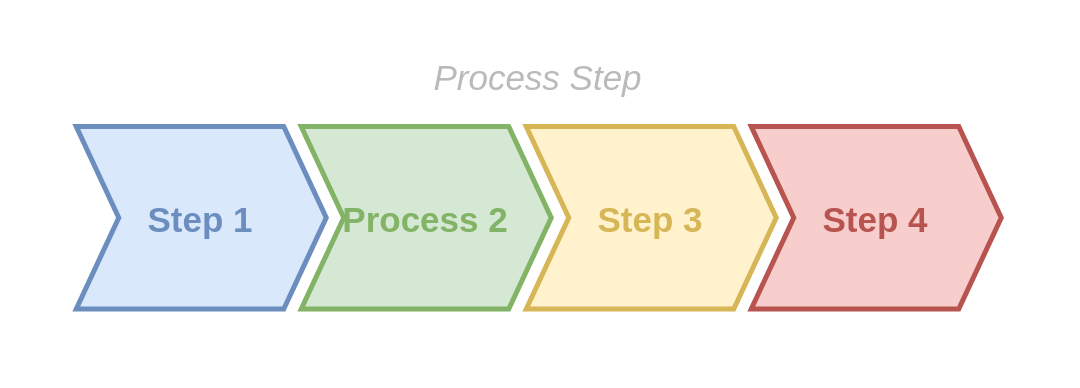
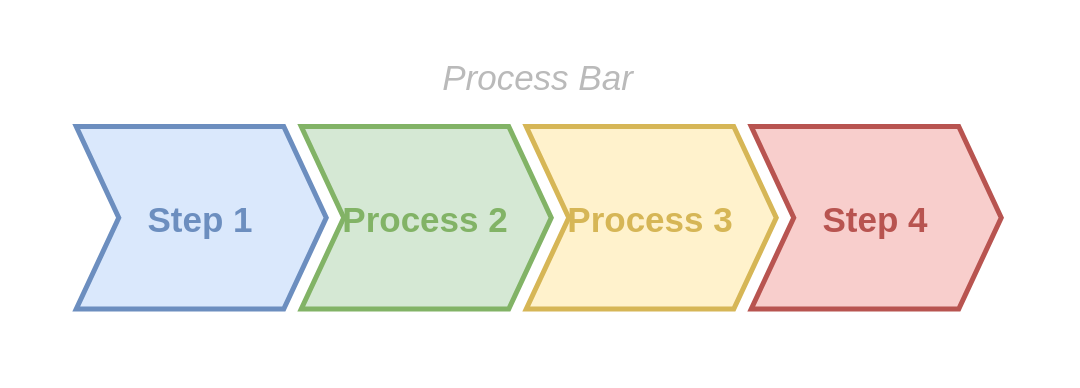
(538, 78) -> (538, 78)
(650, 220) -> (650, 220)
